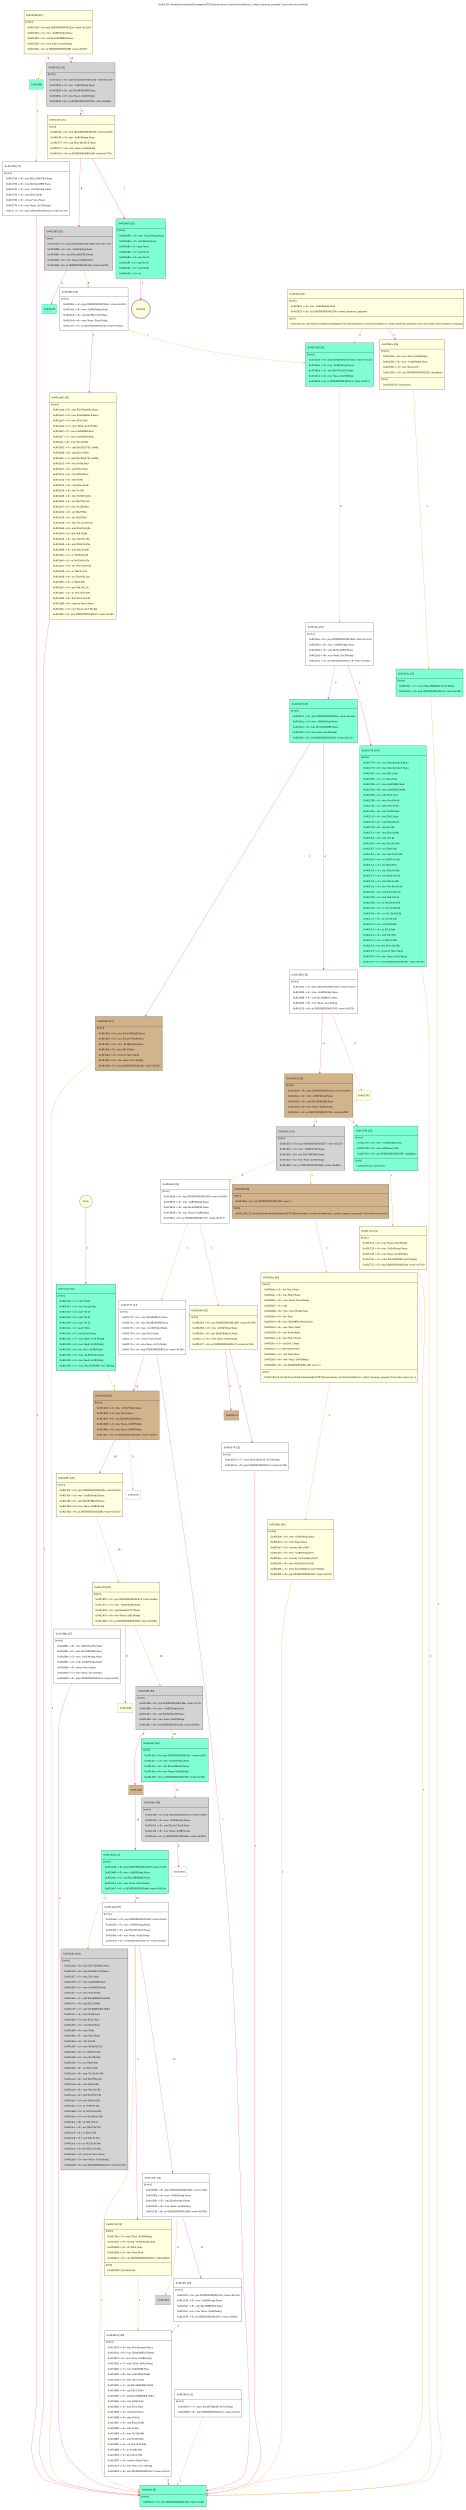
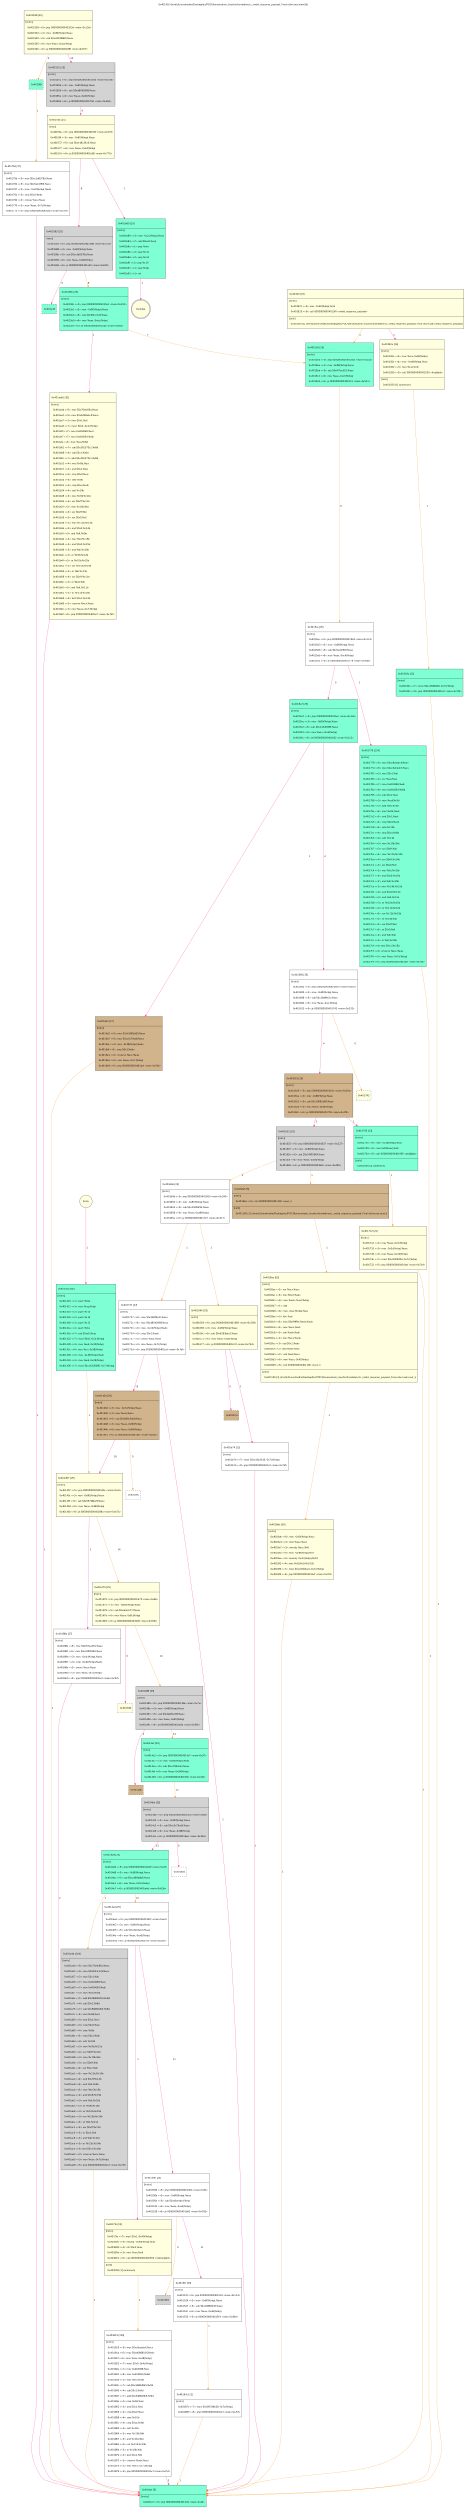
(94, 309) -> (94, 309)
(110, 1380) -> (88, 1421)
none -> (88, 1572)
(136, 1822) -> (156, 1845)
(103, 2227) -> (93, 2349)
(177, 2326) -> (208, 2355)
